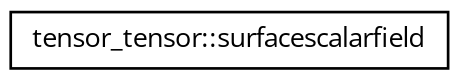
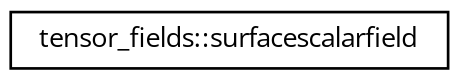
(229, 40) -> (229, 40)
